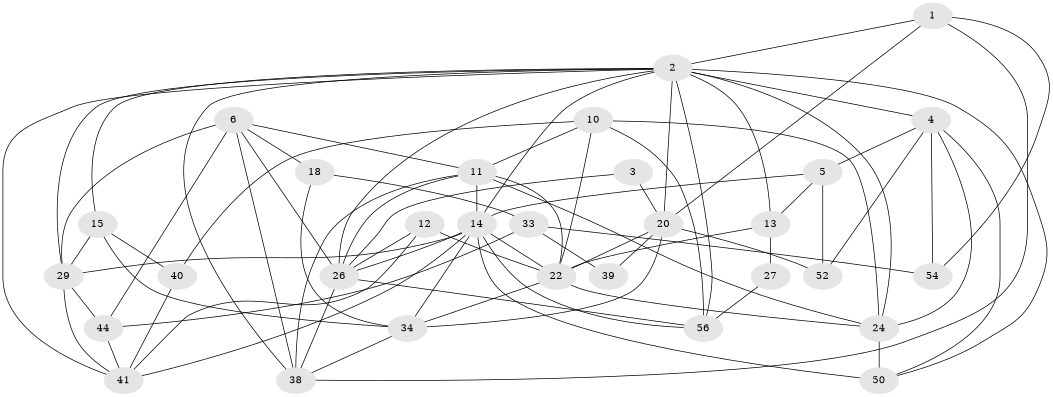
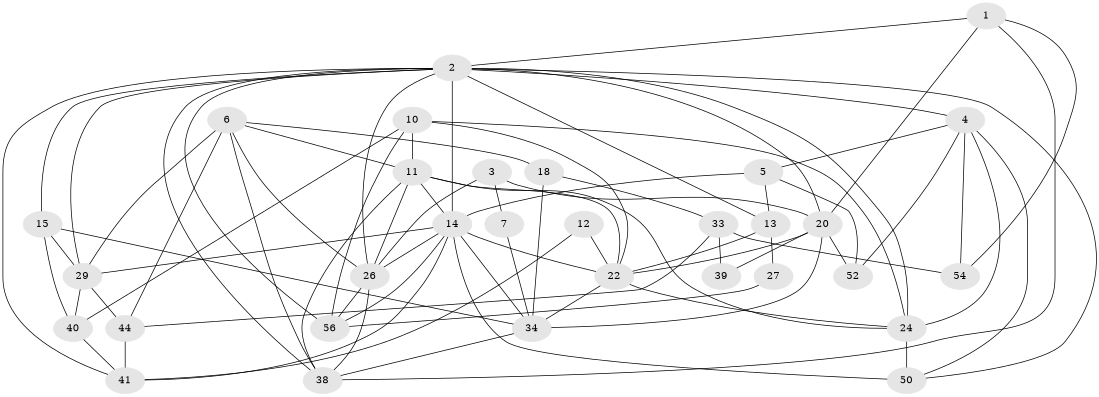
none -> (504, 224)
(389, 246) -> none
(75, 337) -> (78, 302)
